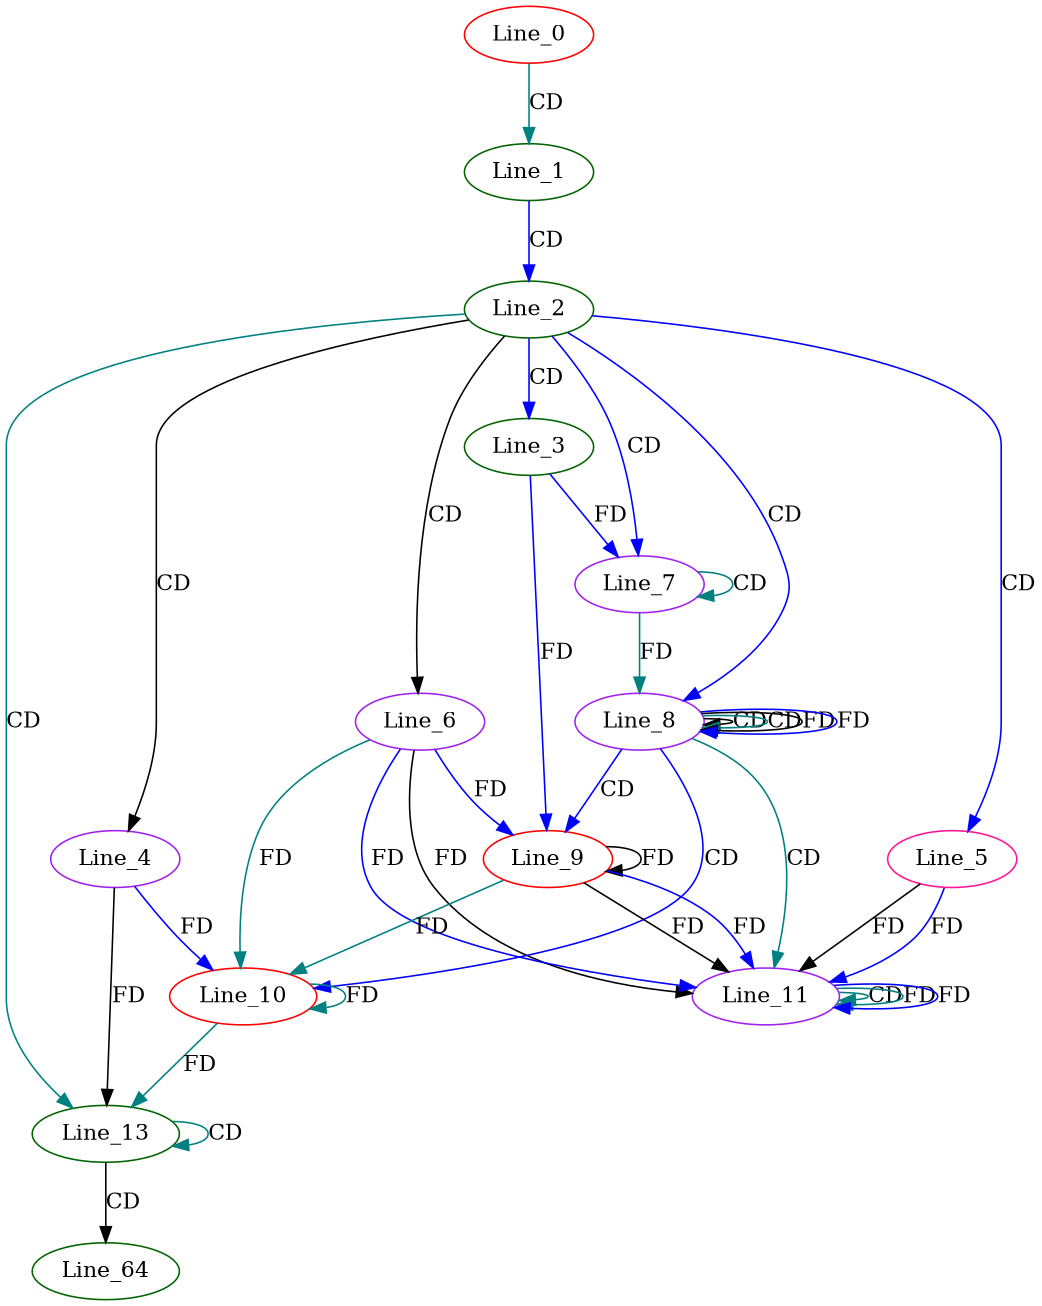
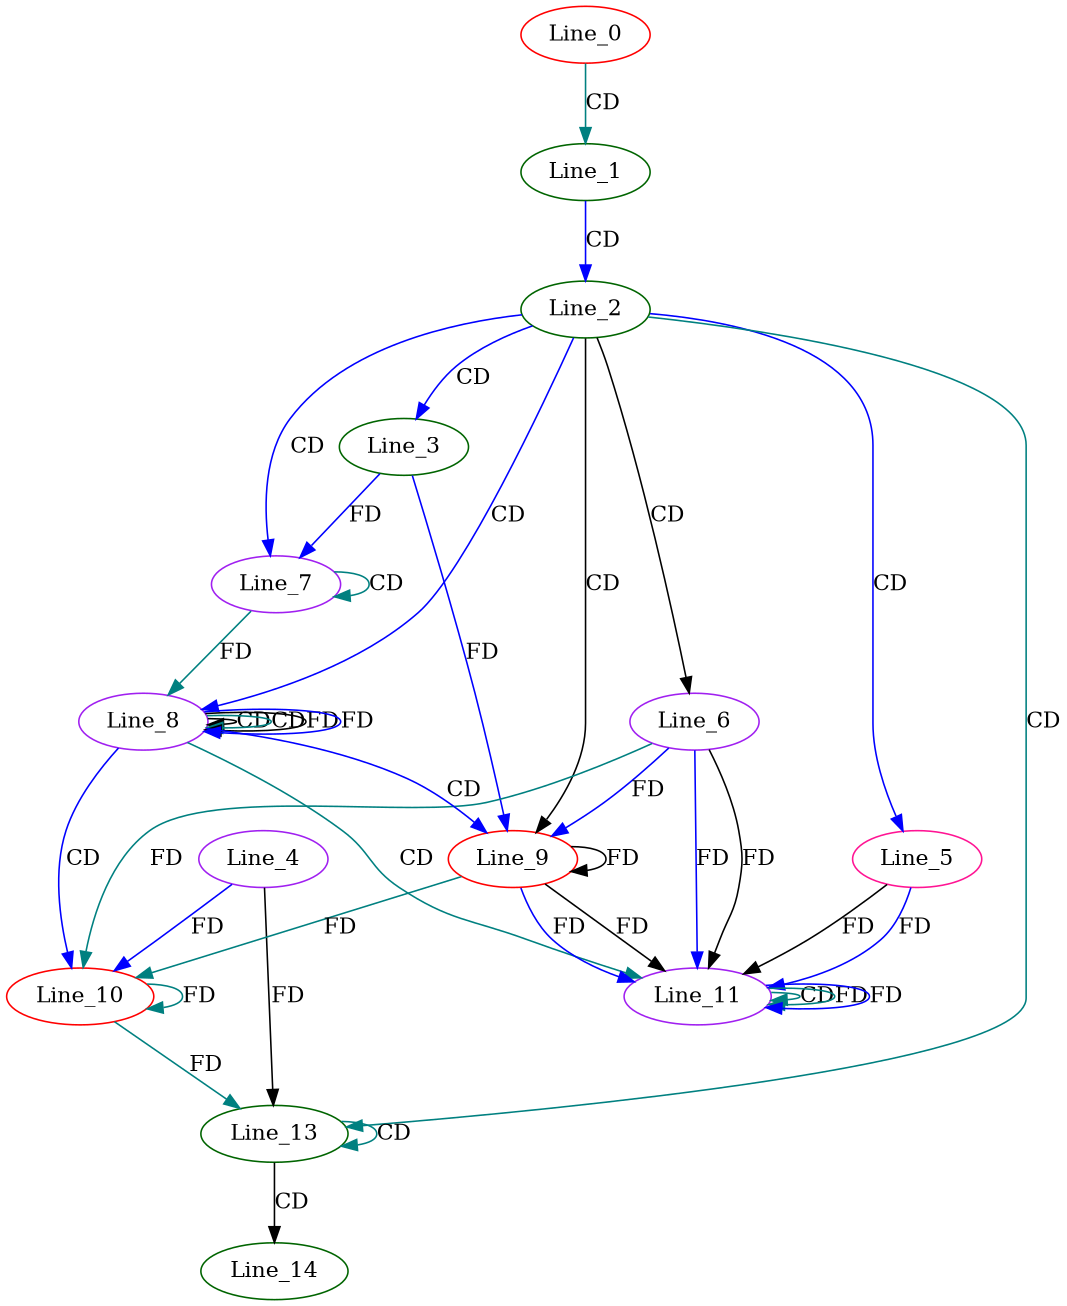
(156, 458) -> (586, 584)
(106, 1271) -> (274, 1271)
